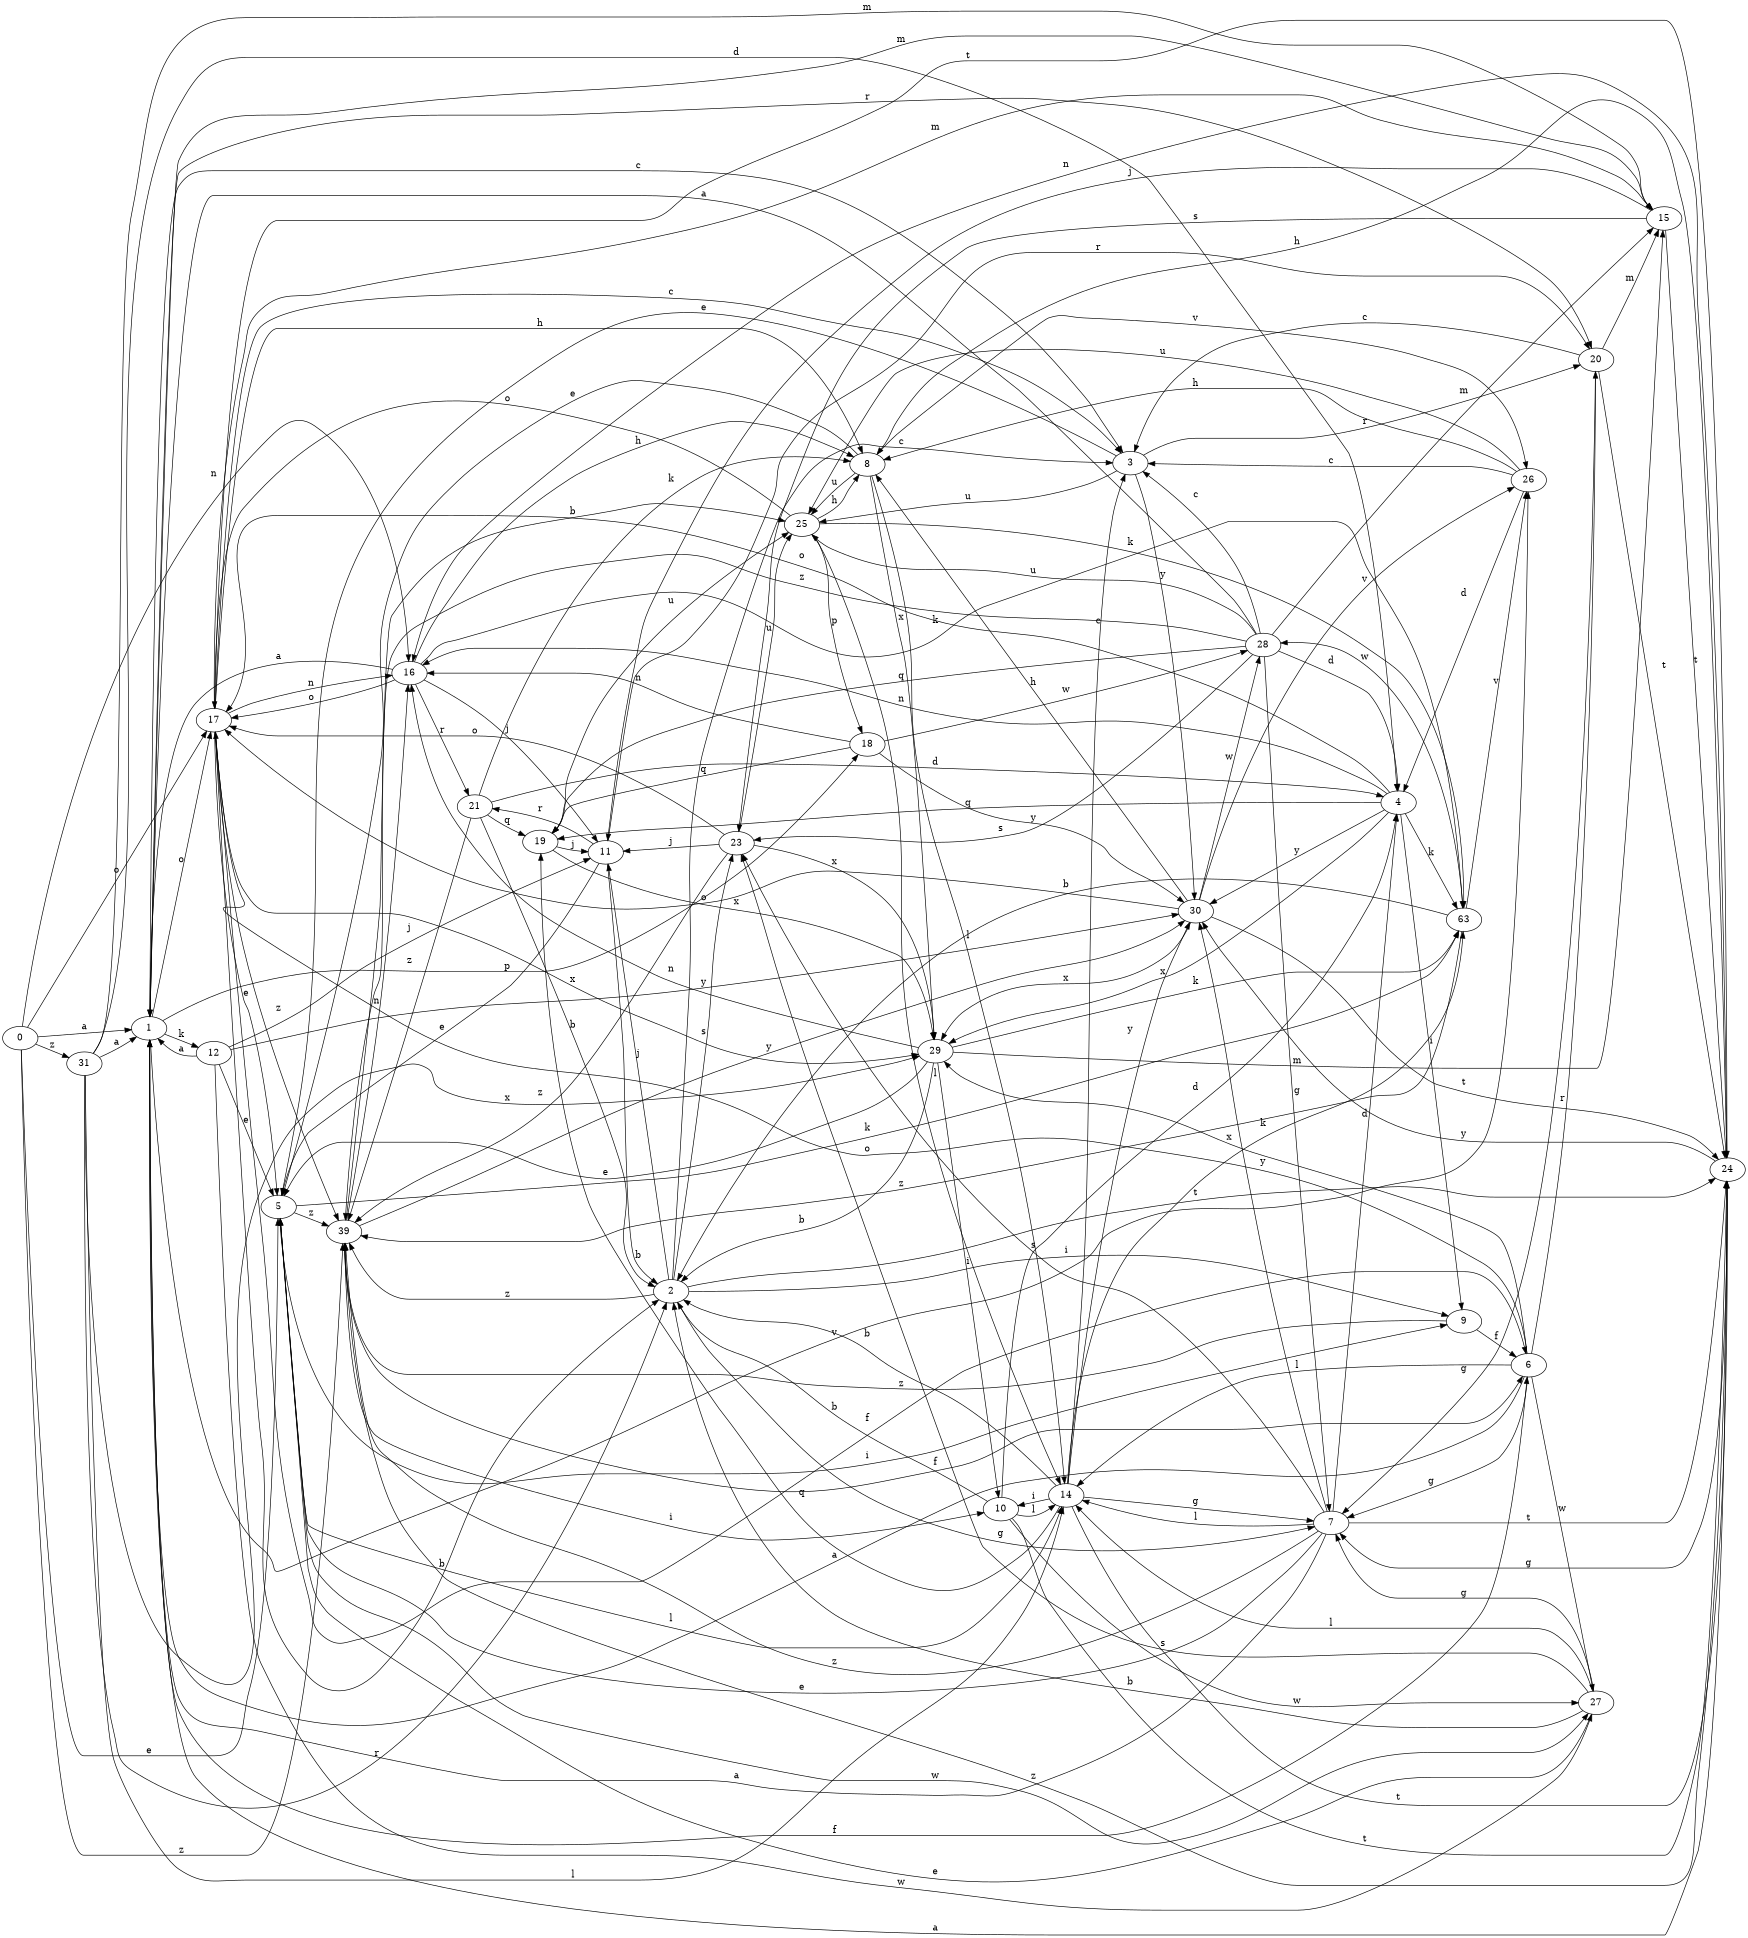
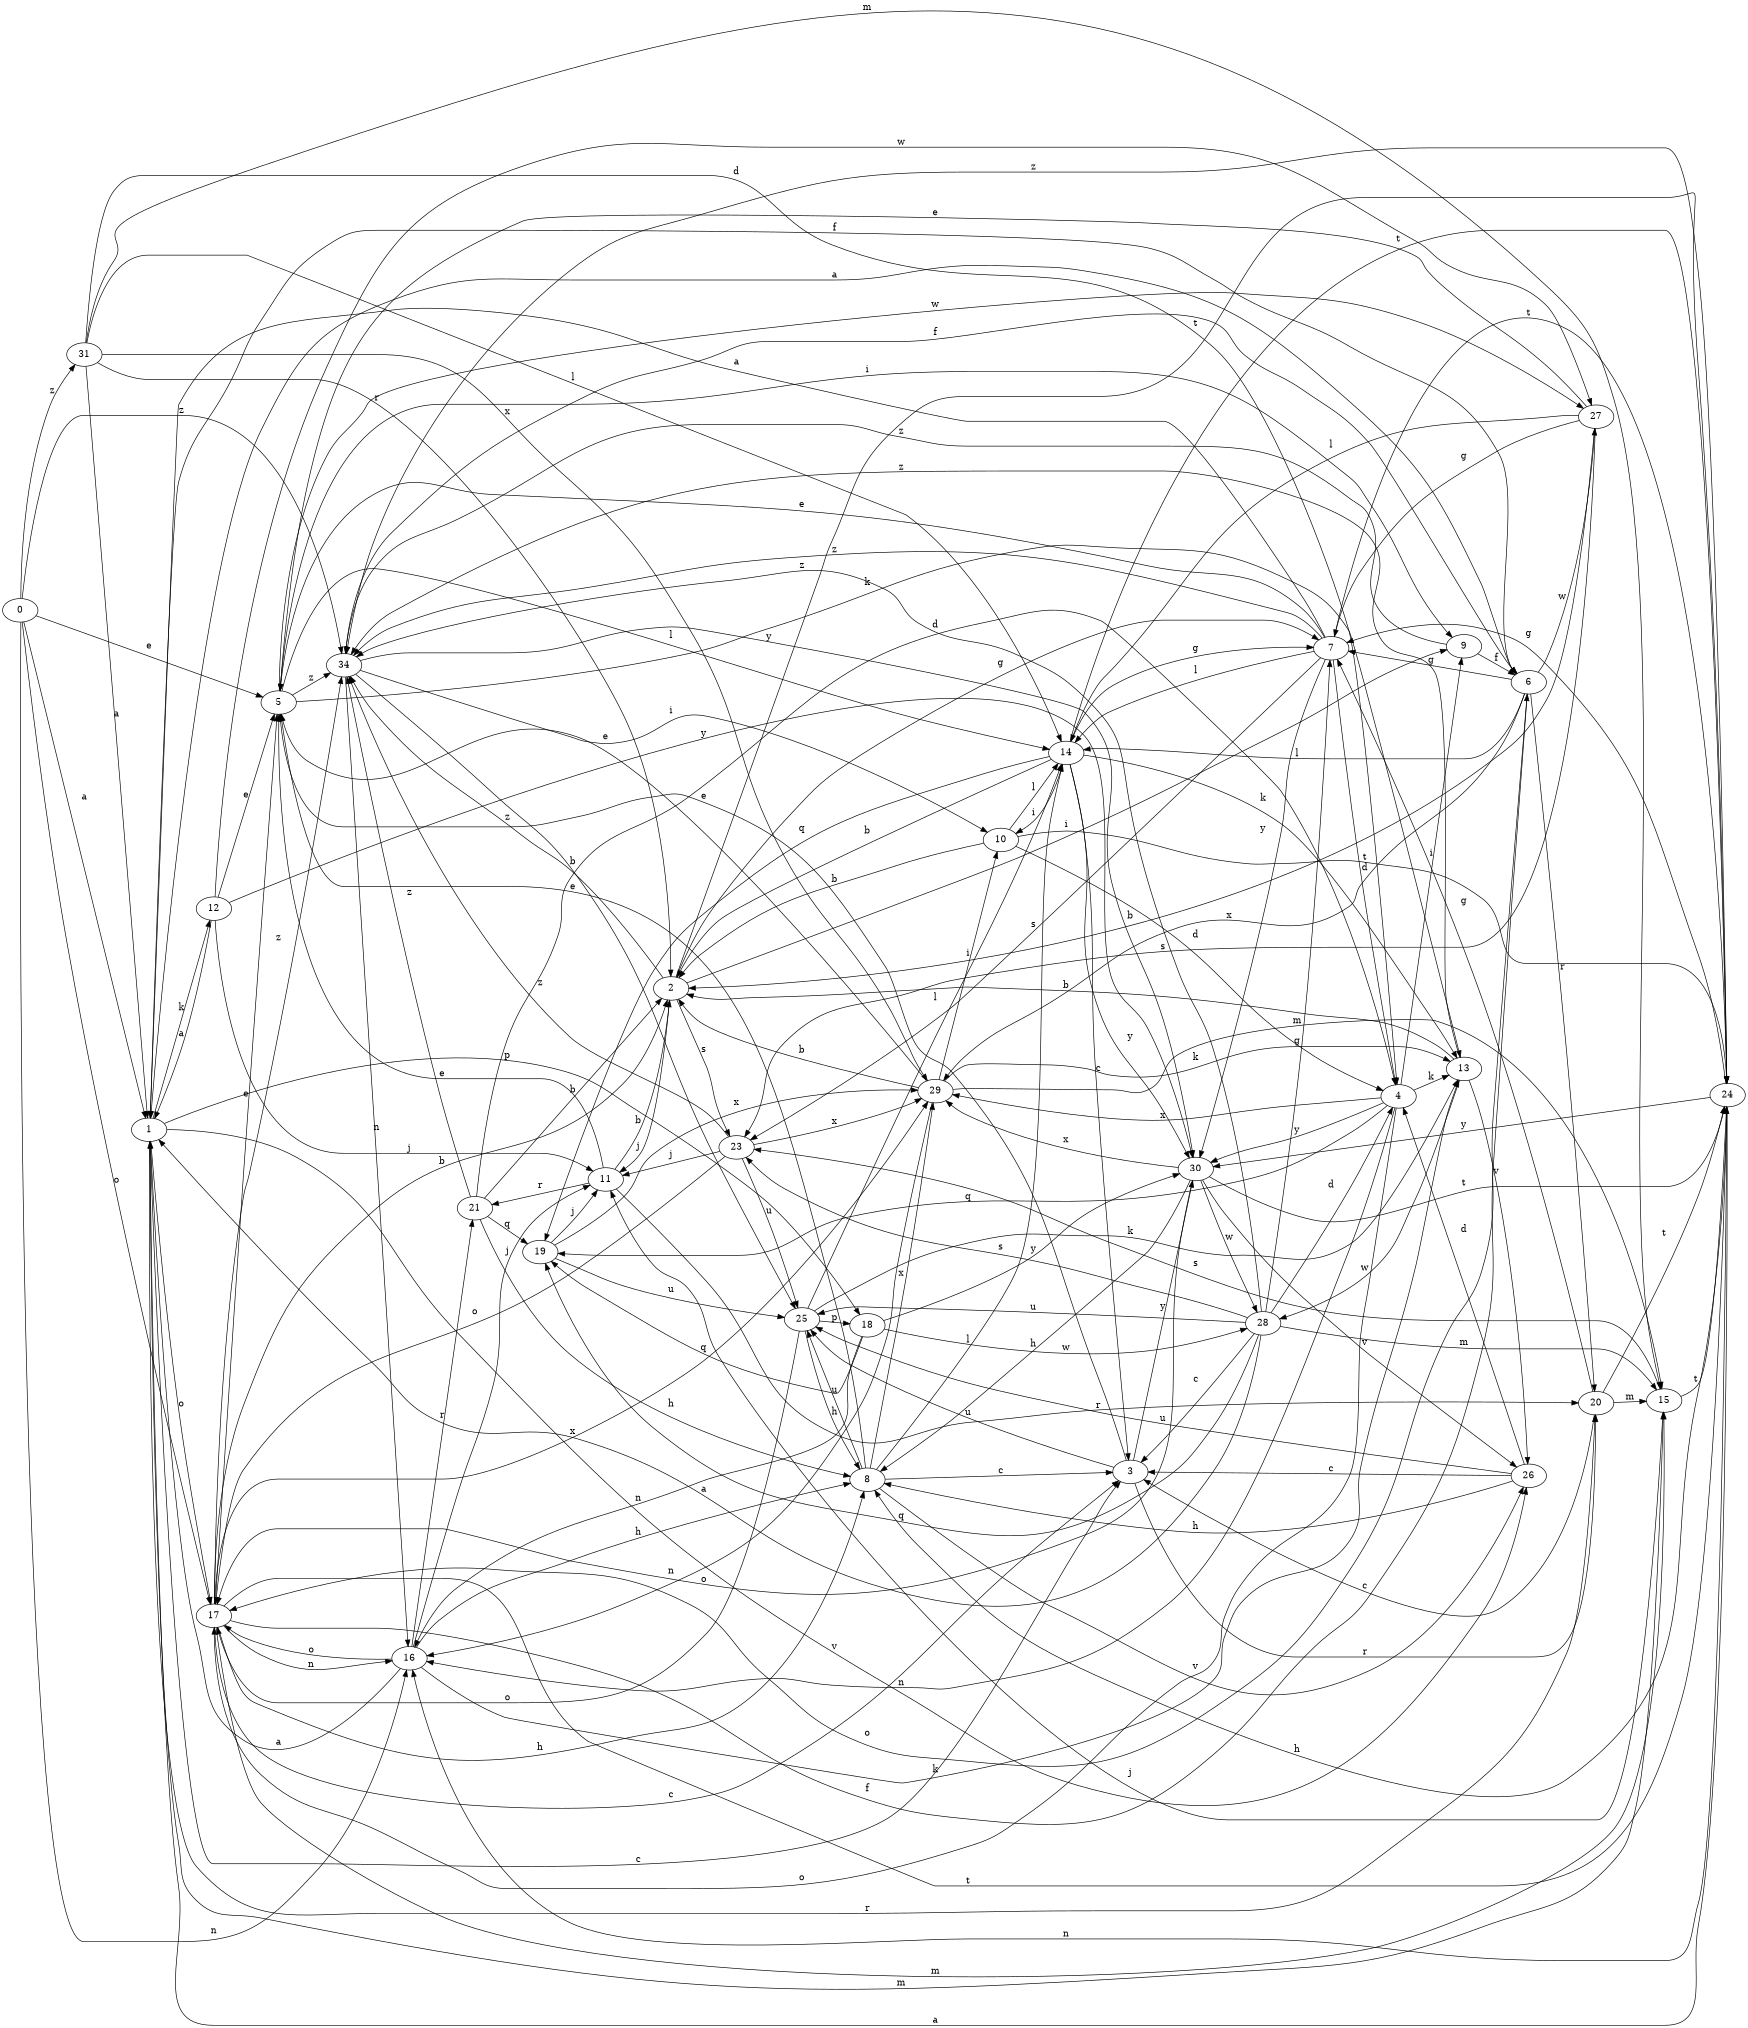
(671, 479) -> (671, 1404)
(706, 742) -> (996, 1476)
(1464, 920) -> (1464, 1069)
(344, 1232) -> (344, 665)
(1259, 1701) -> none
